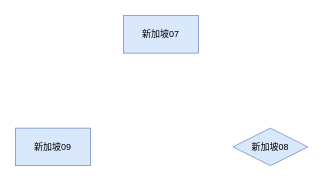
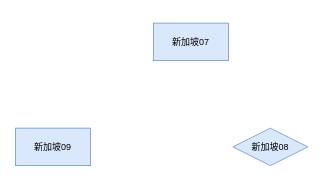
(161, 34) -> (191, 42)
